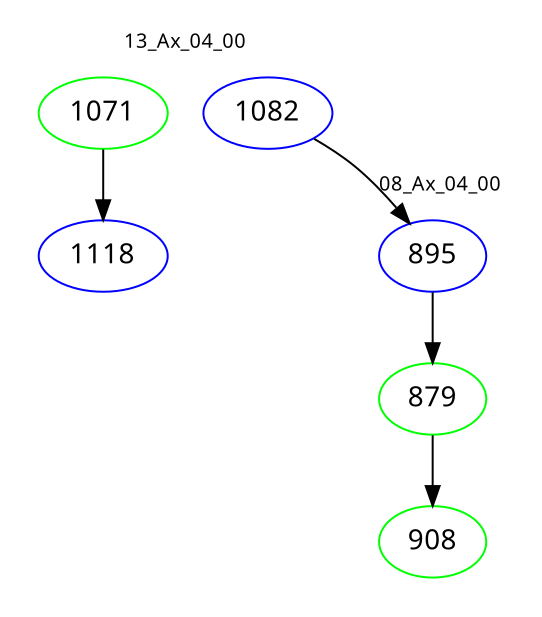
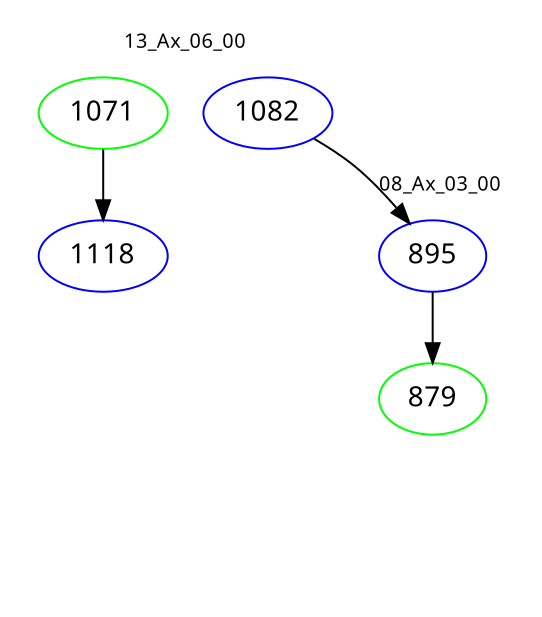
(186, 43) -> (186, 43)
(441, 186) -> (441, 186)
(433, 542) -> none
